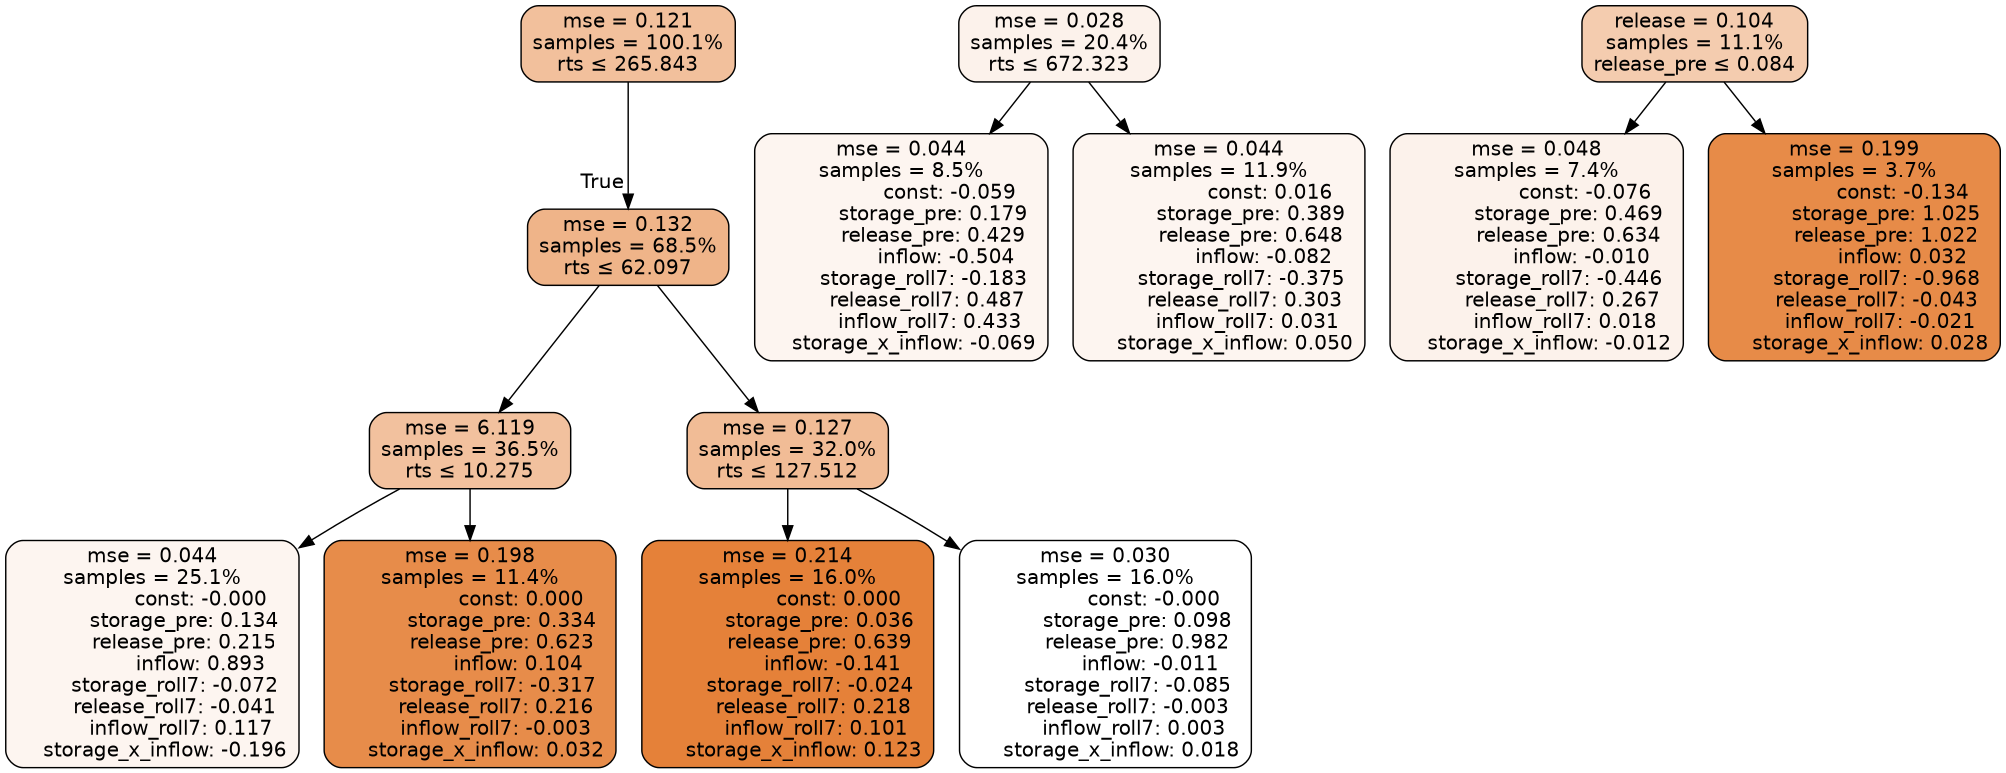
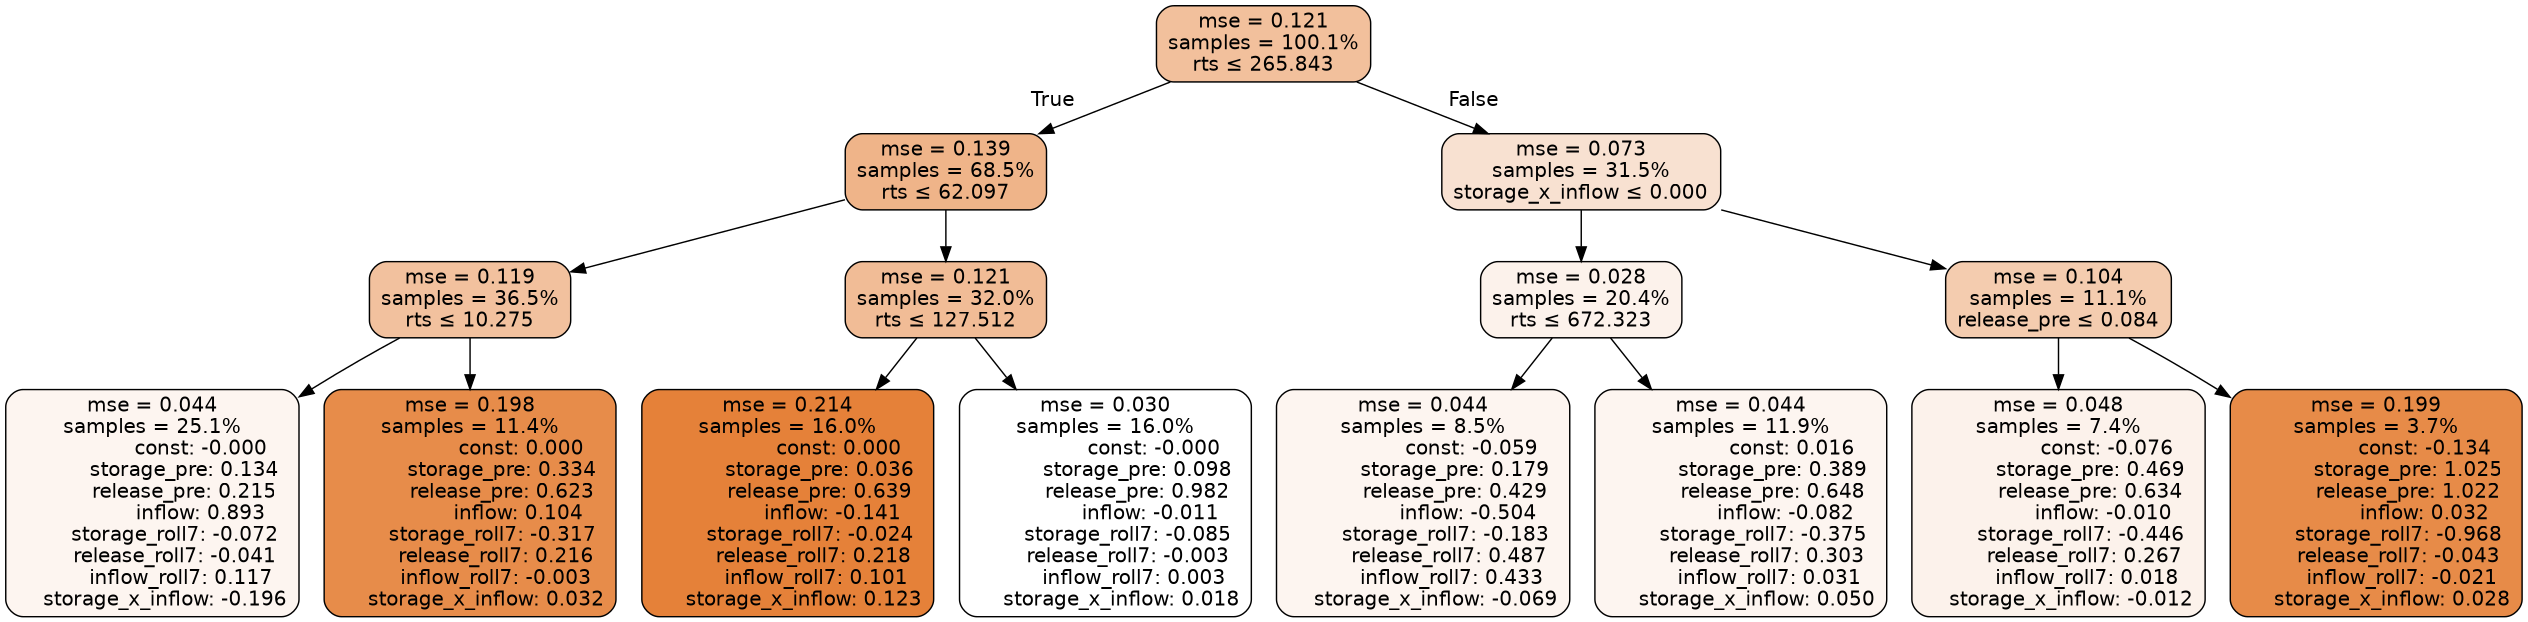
(1695, 44) -> (2058, 300)
none -> (1581, 172)
(628, 247) -> (946, 172)
(470, 451) -> (470, 300)
(788, 451) -> (946, 300)
